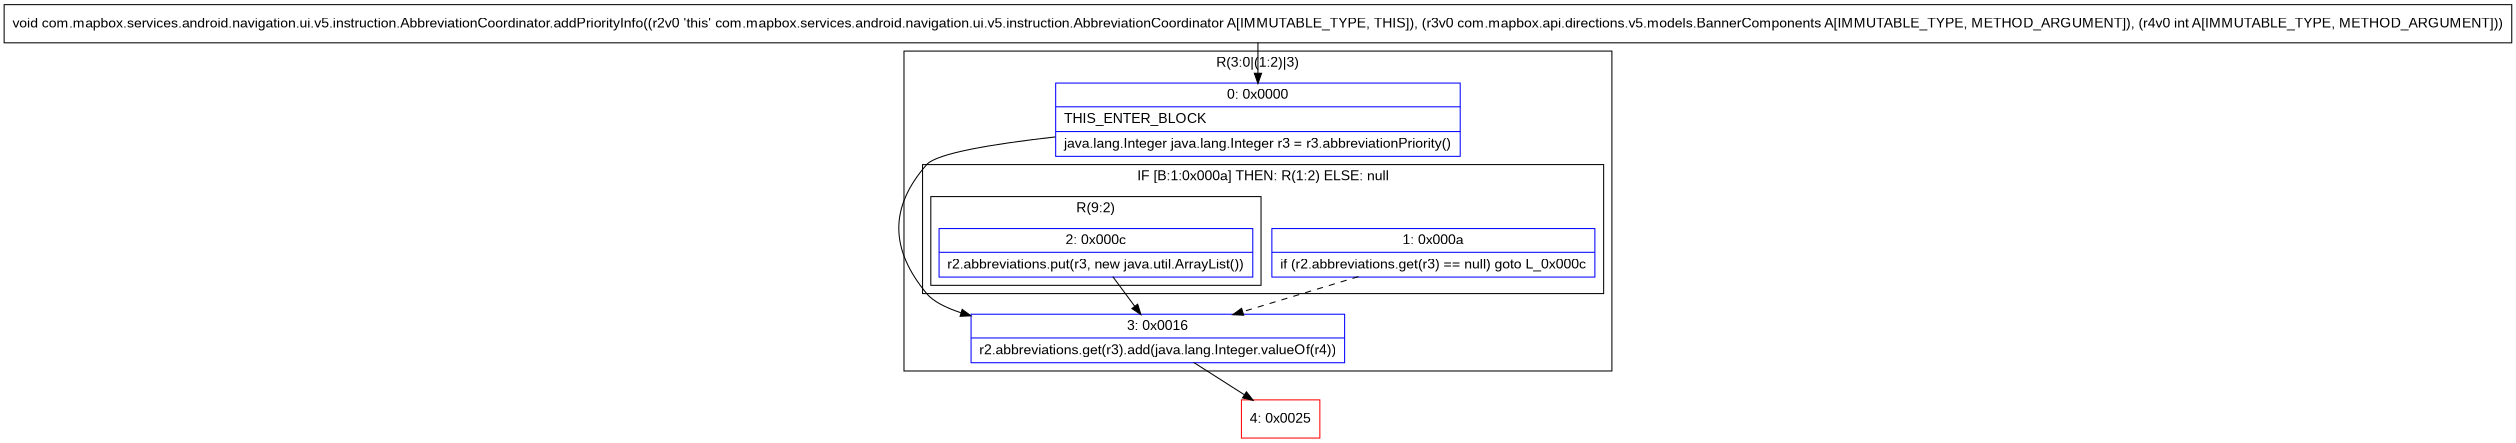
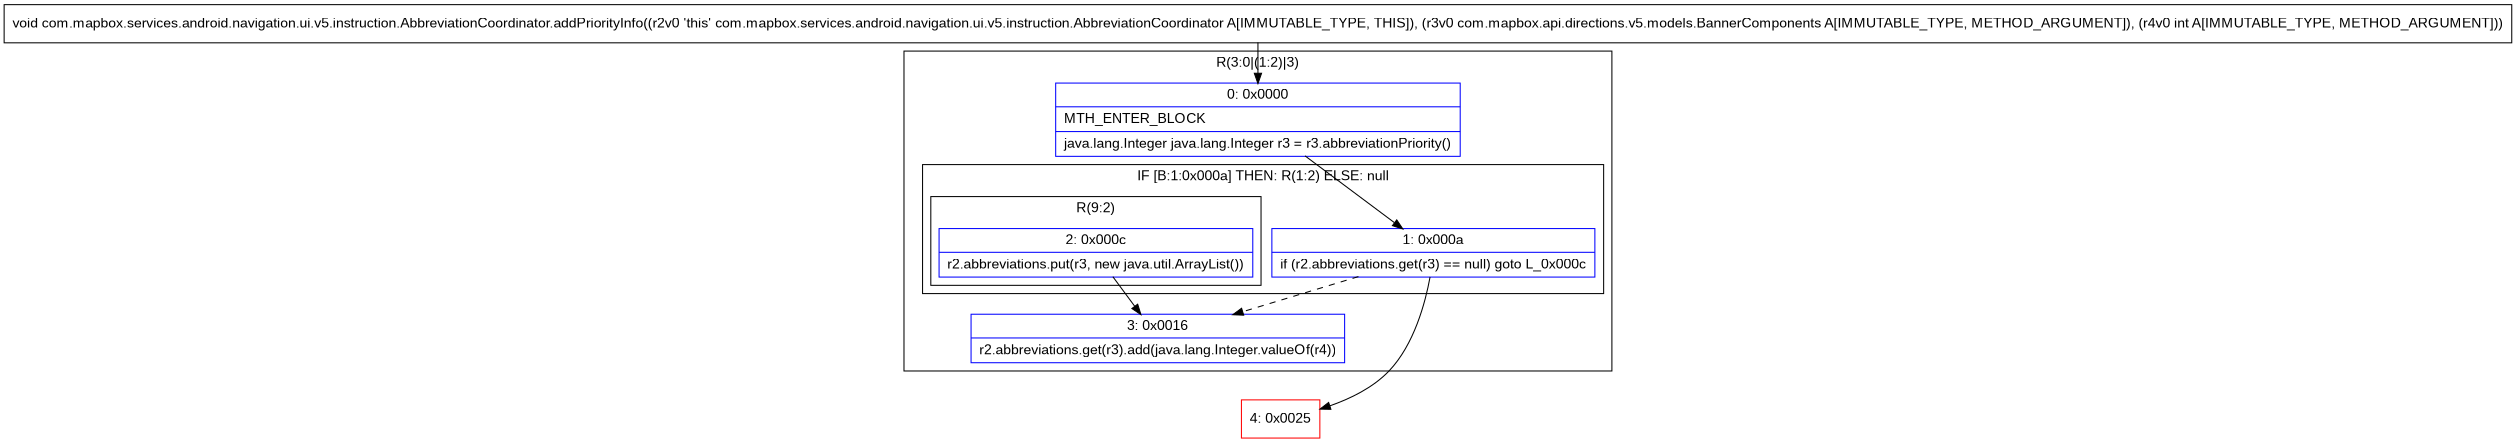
(1136, 119) -> (1135, 119)
(912, 185) -> (1350, 189)
(1219, 378) -> (1400, 357)
